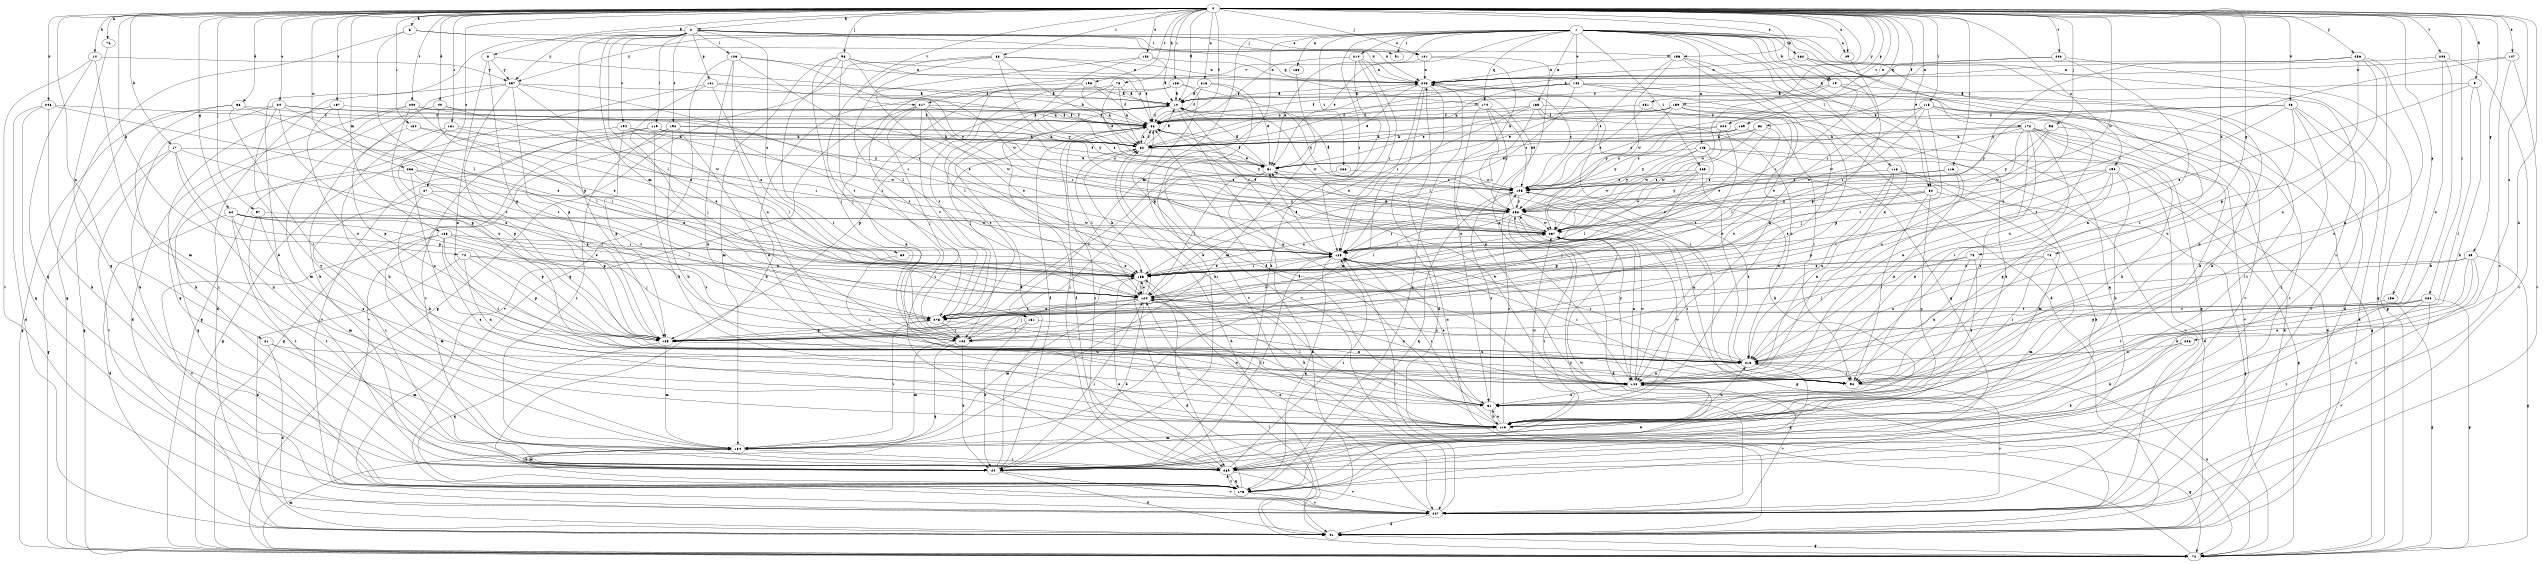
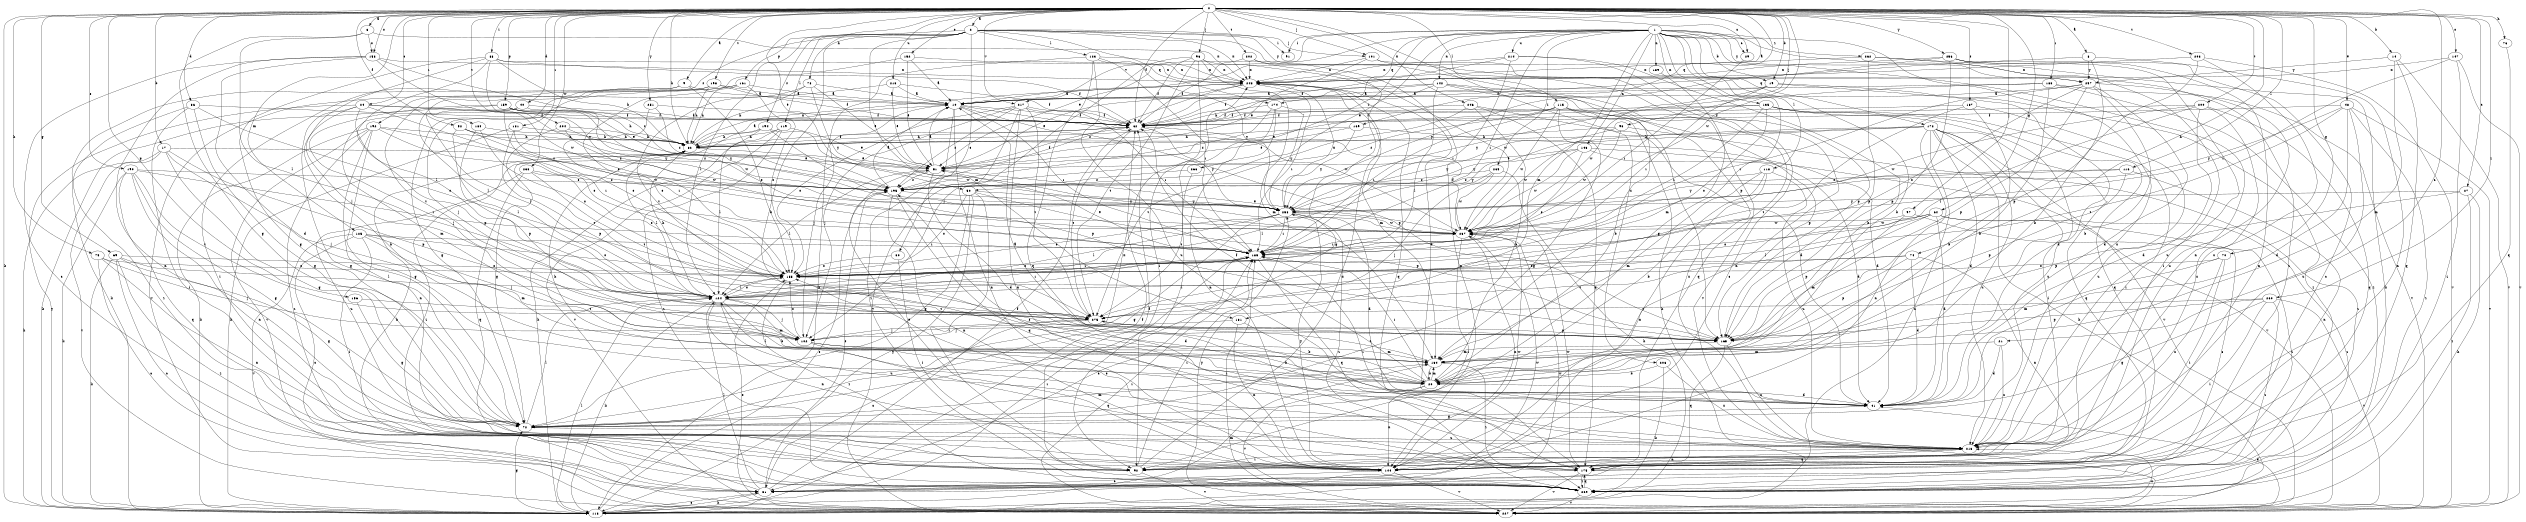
(1094, 290) -> (750, 462)
(958, 324) -> none
